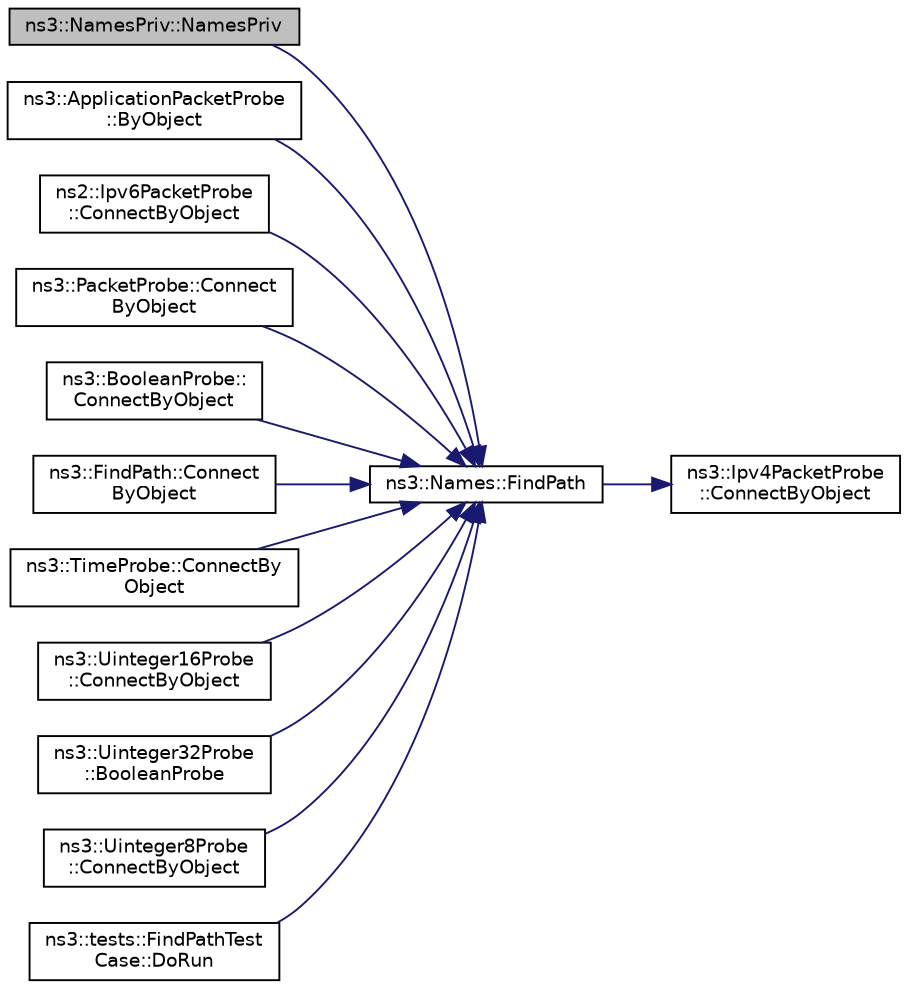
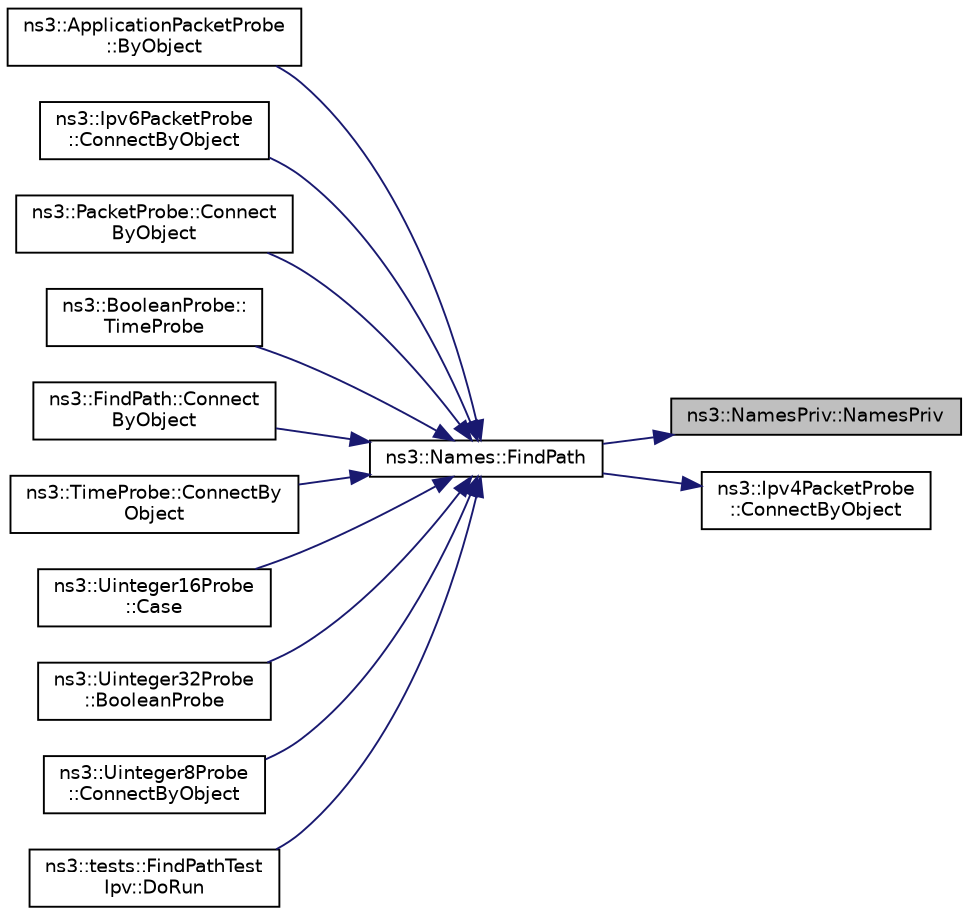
(154, 204) -> (154, 131)
(414, 224) -> (628, 441)
(154, 391) -> (154, 318)
(154, 671) -> (154, 598)
(154, 952) -> (154, 878)
